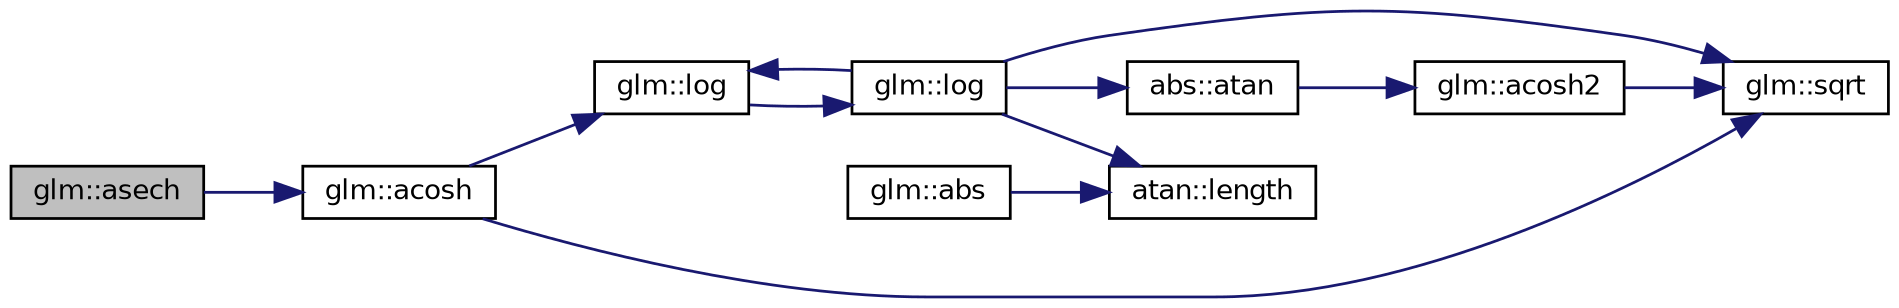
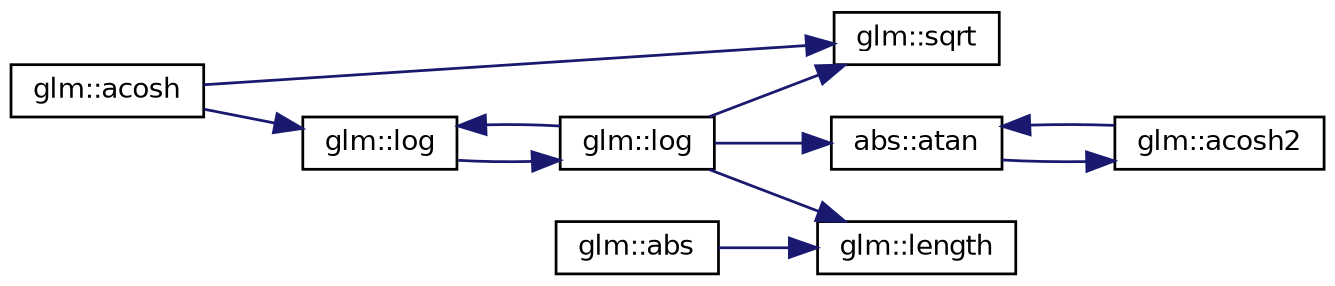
(1659, 88) -> (1072, 125)
(107, 192) -> none
(1213, 192) -> (917, 248)
